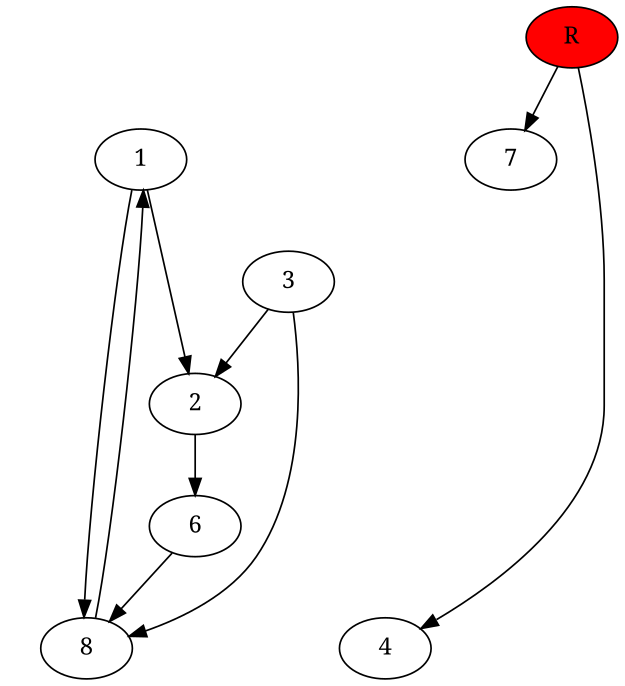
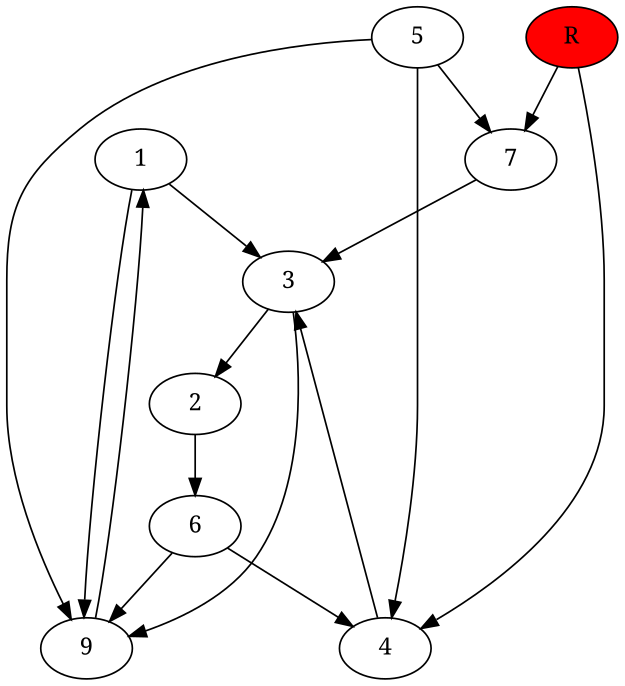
none -> (418, 37)
none -> (407, 217)
(166, 273) -> (208, 215)
none -> (339, 473)
none -> (283, 583)
(87, 648) -> (87, 648)
